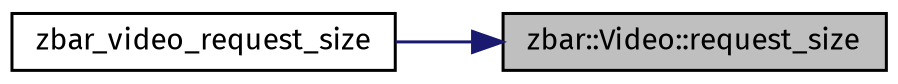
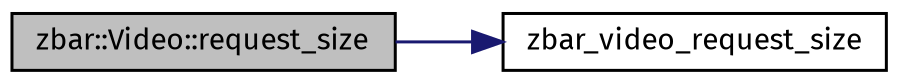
(434, 42) -> (434, 42)
